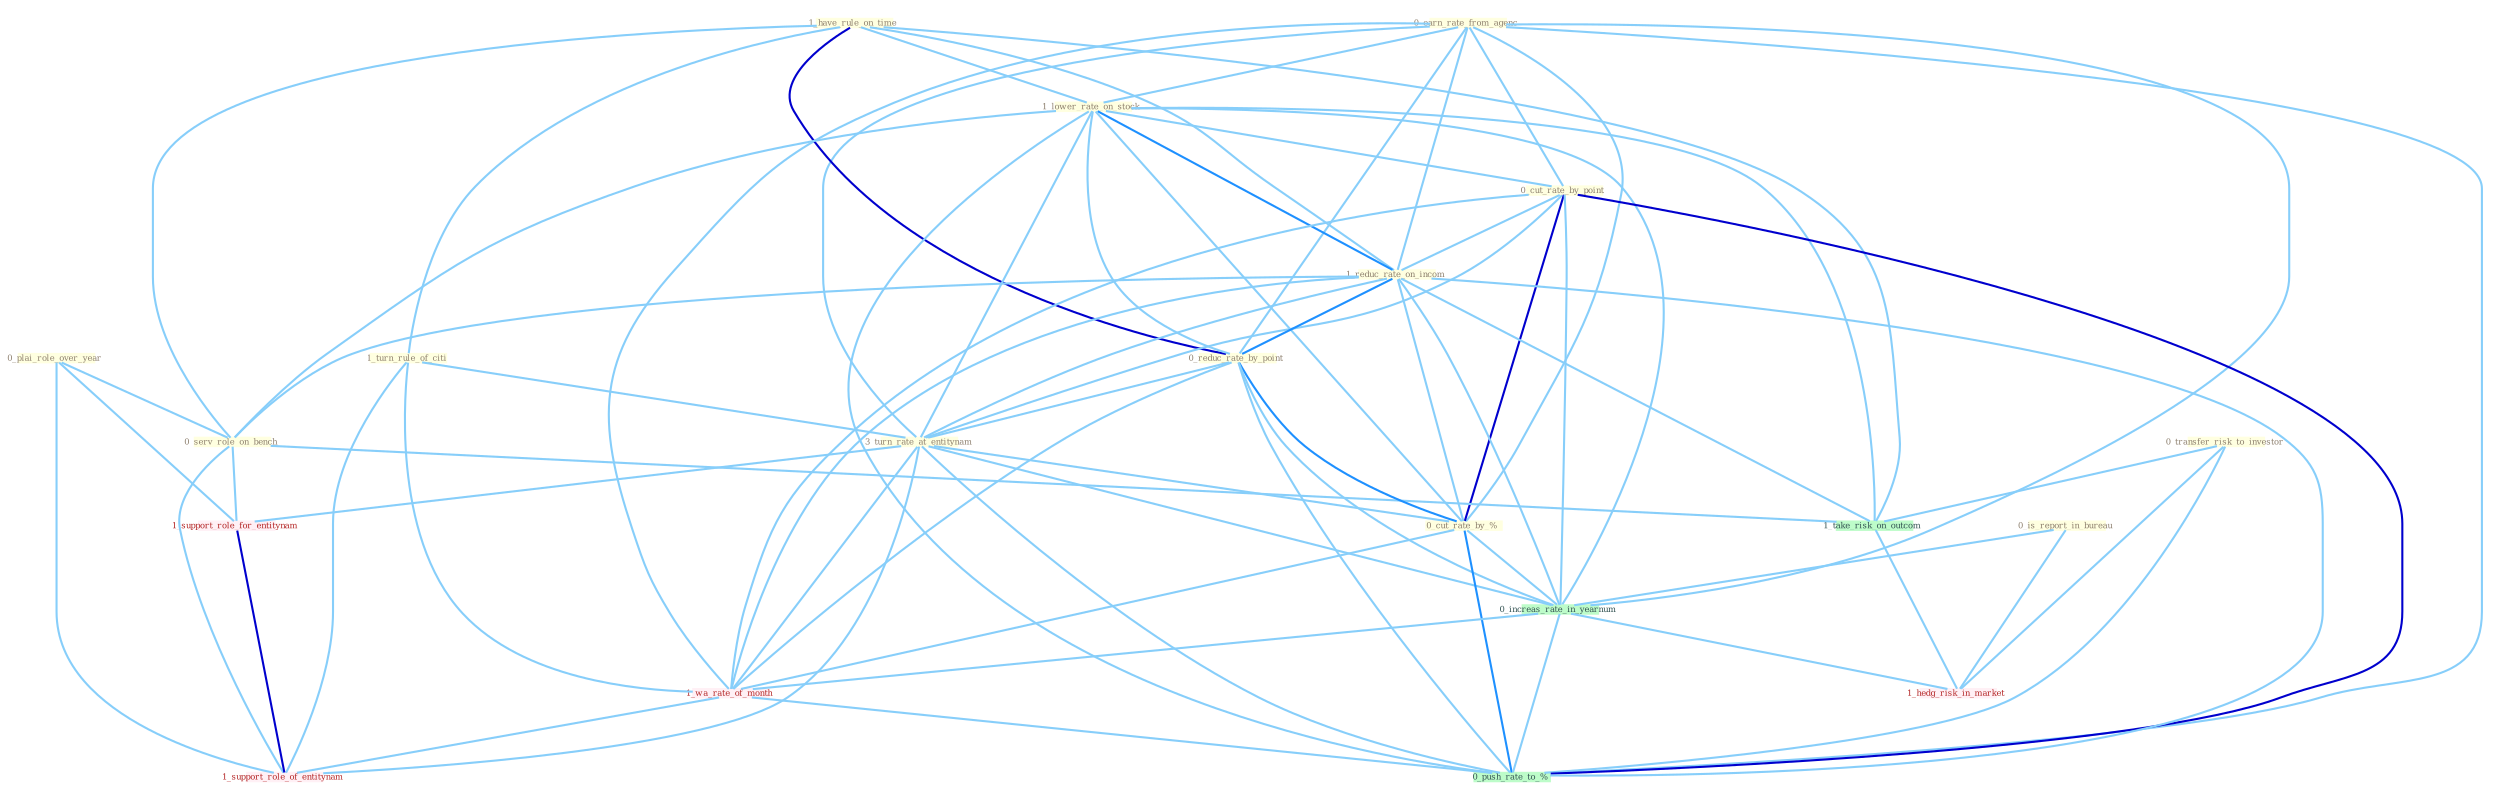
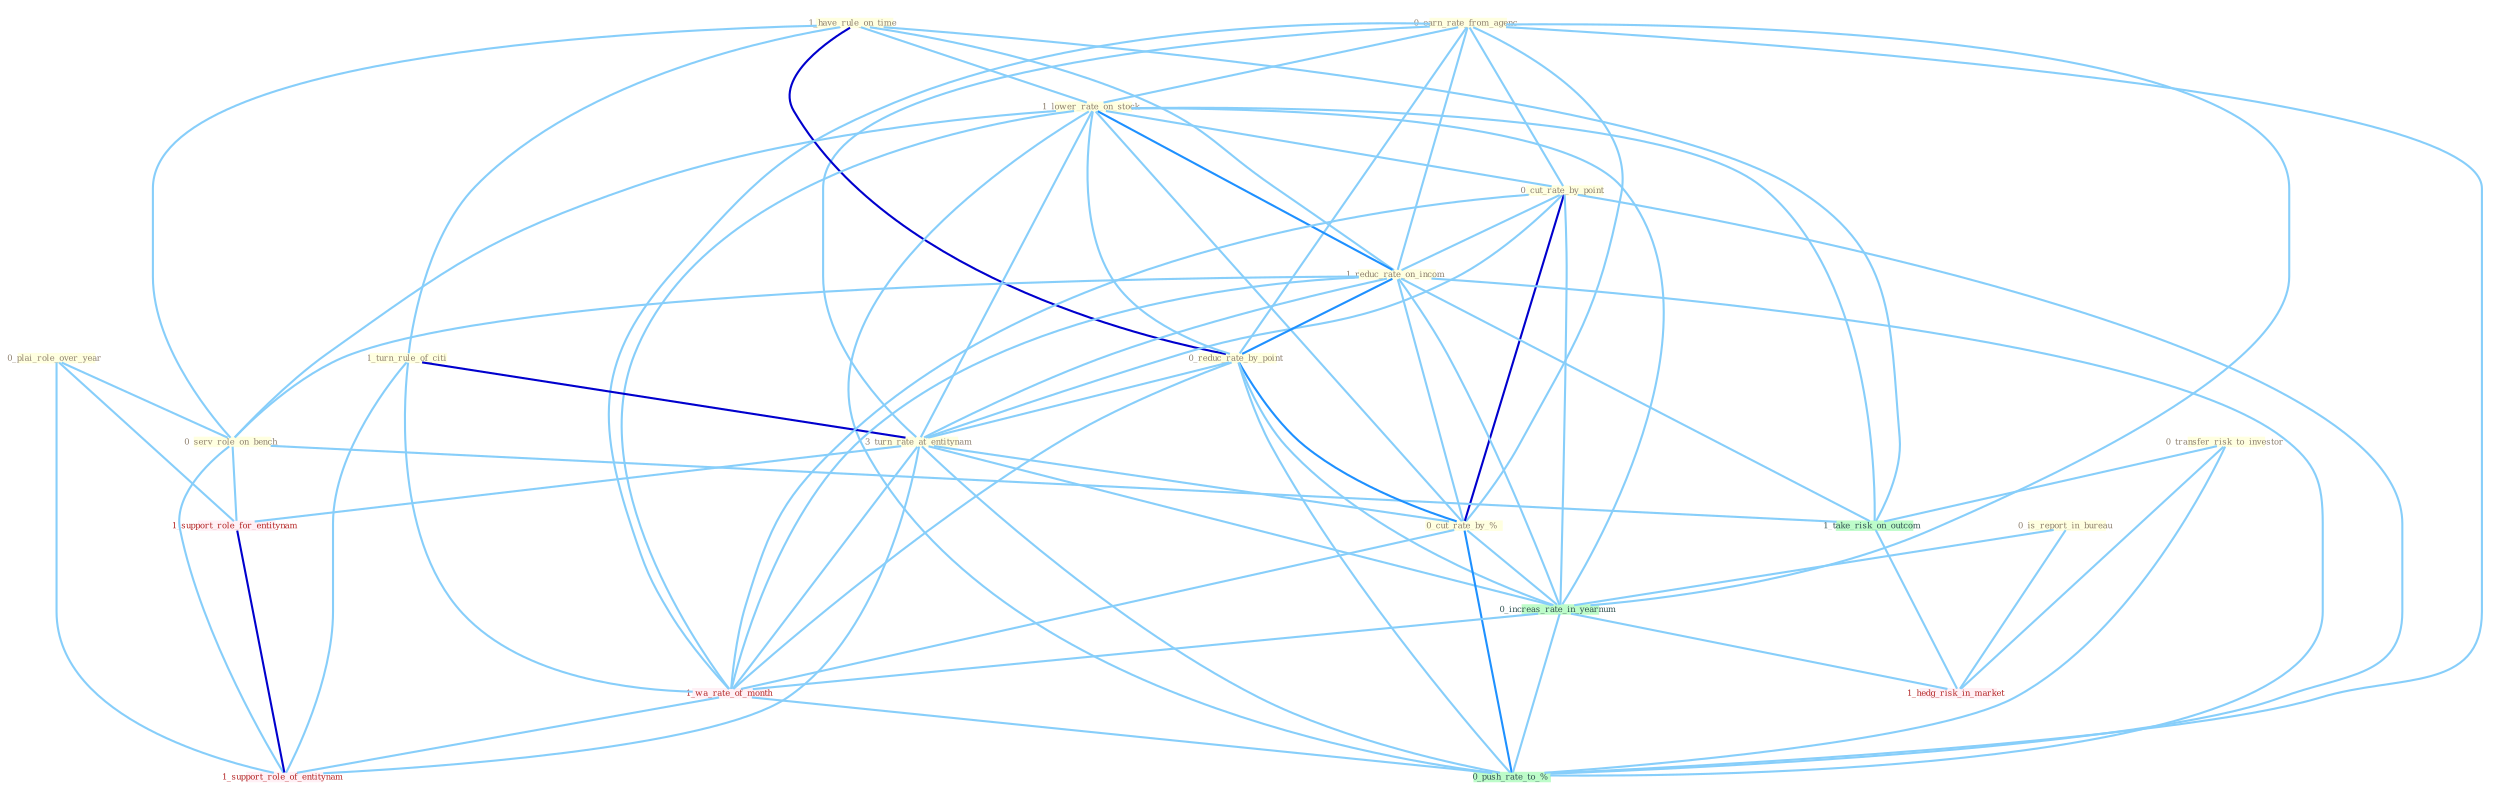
none -> (693, 270)
(664, 400) -> (664, 400)
(2402, 558) -> (2402, 558)
